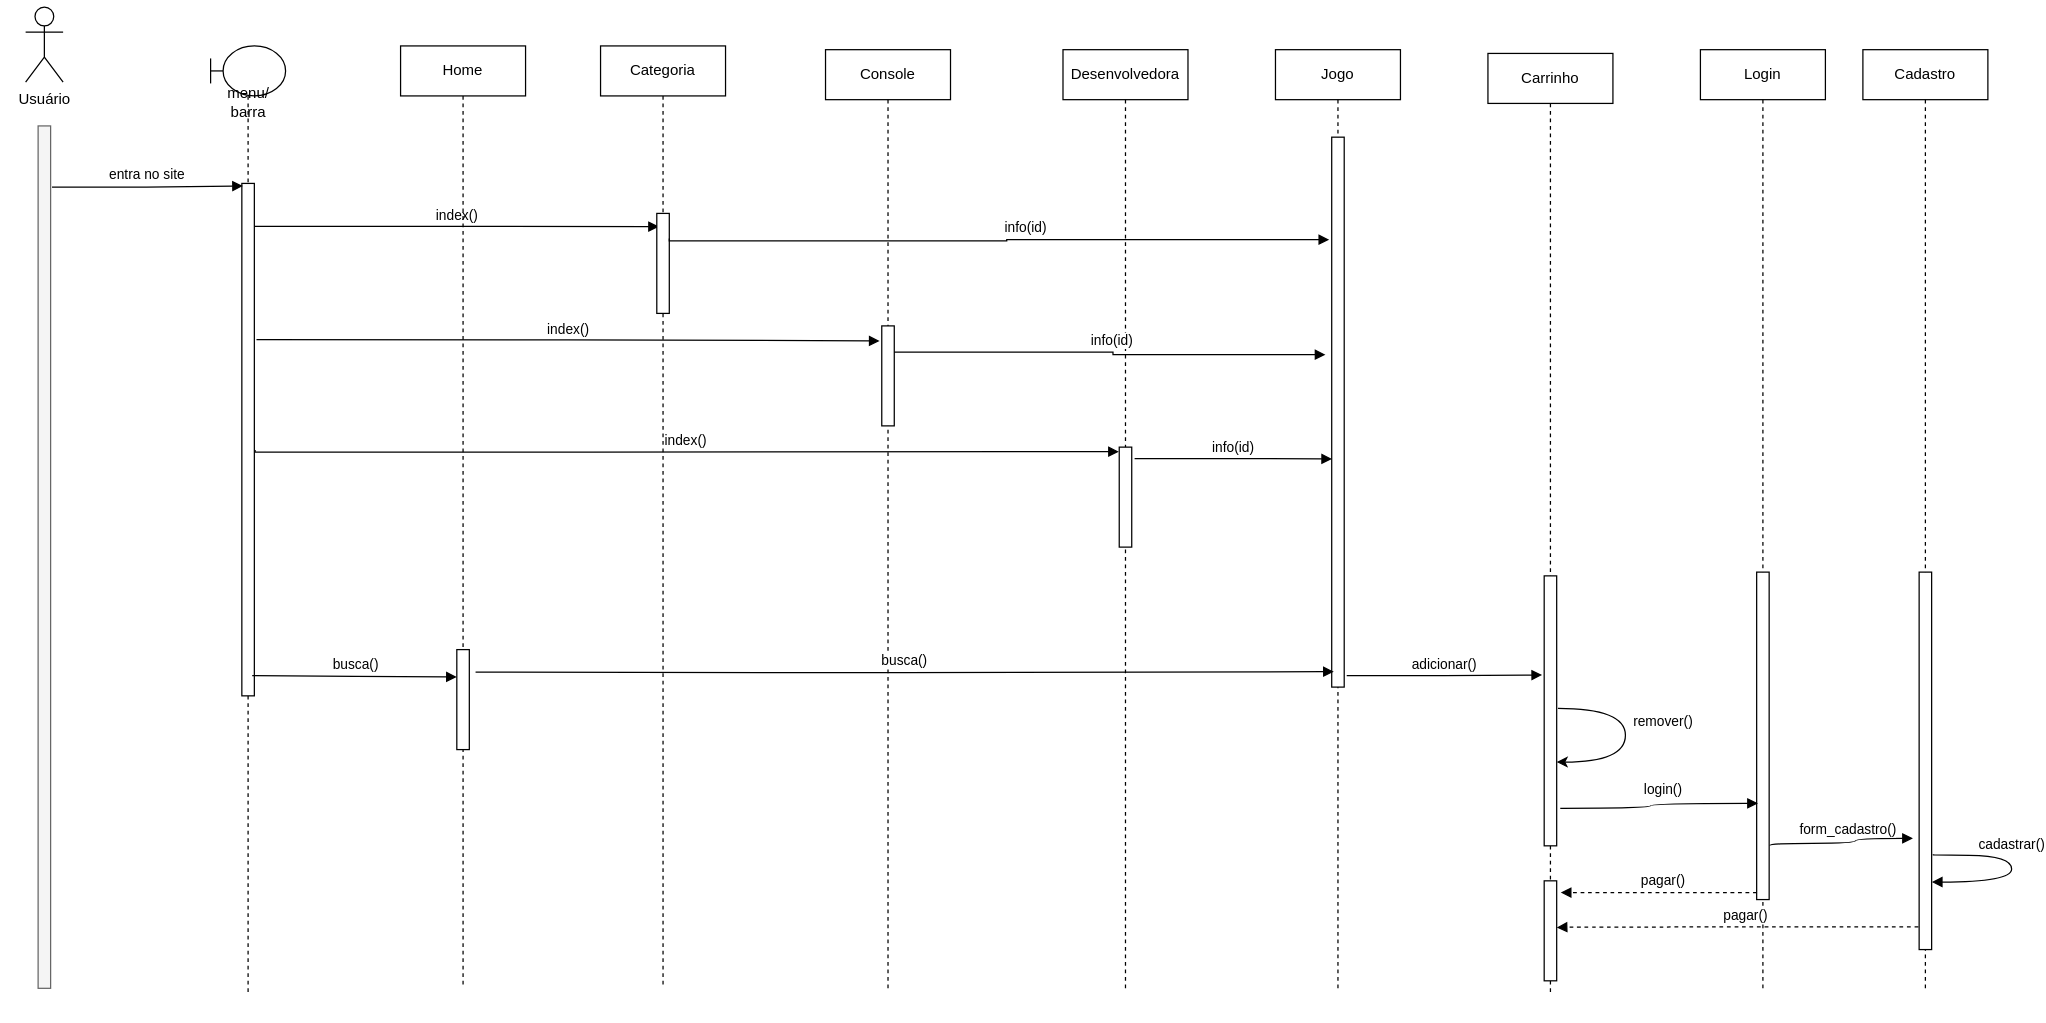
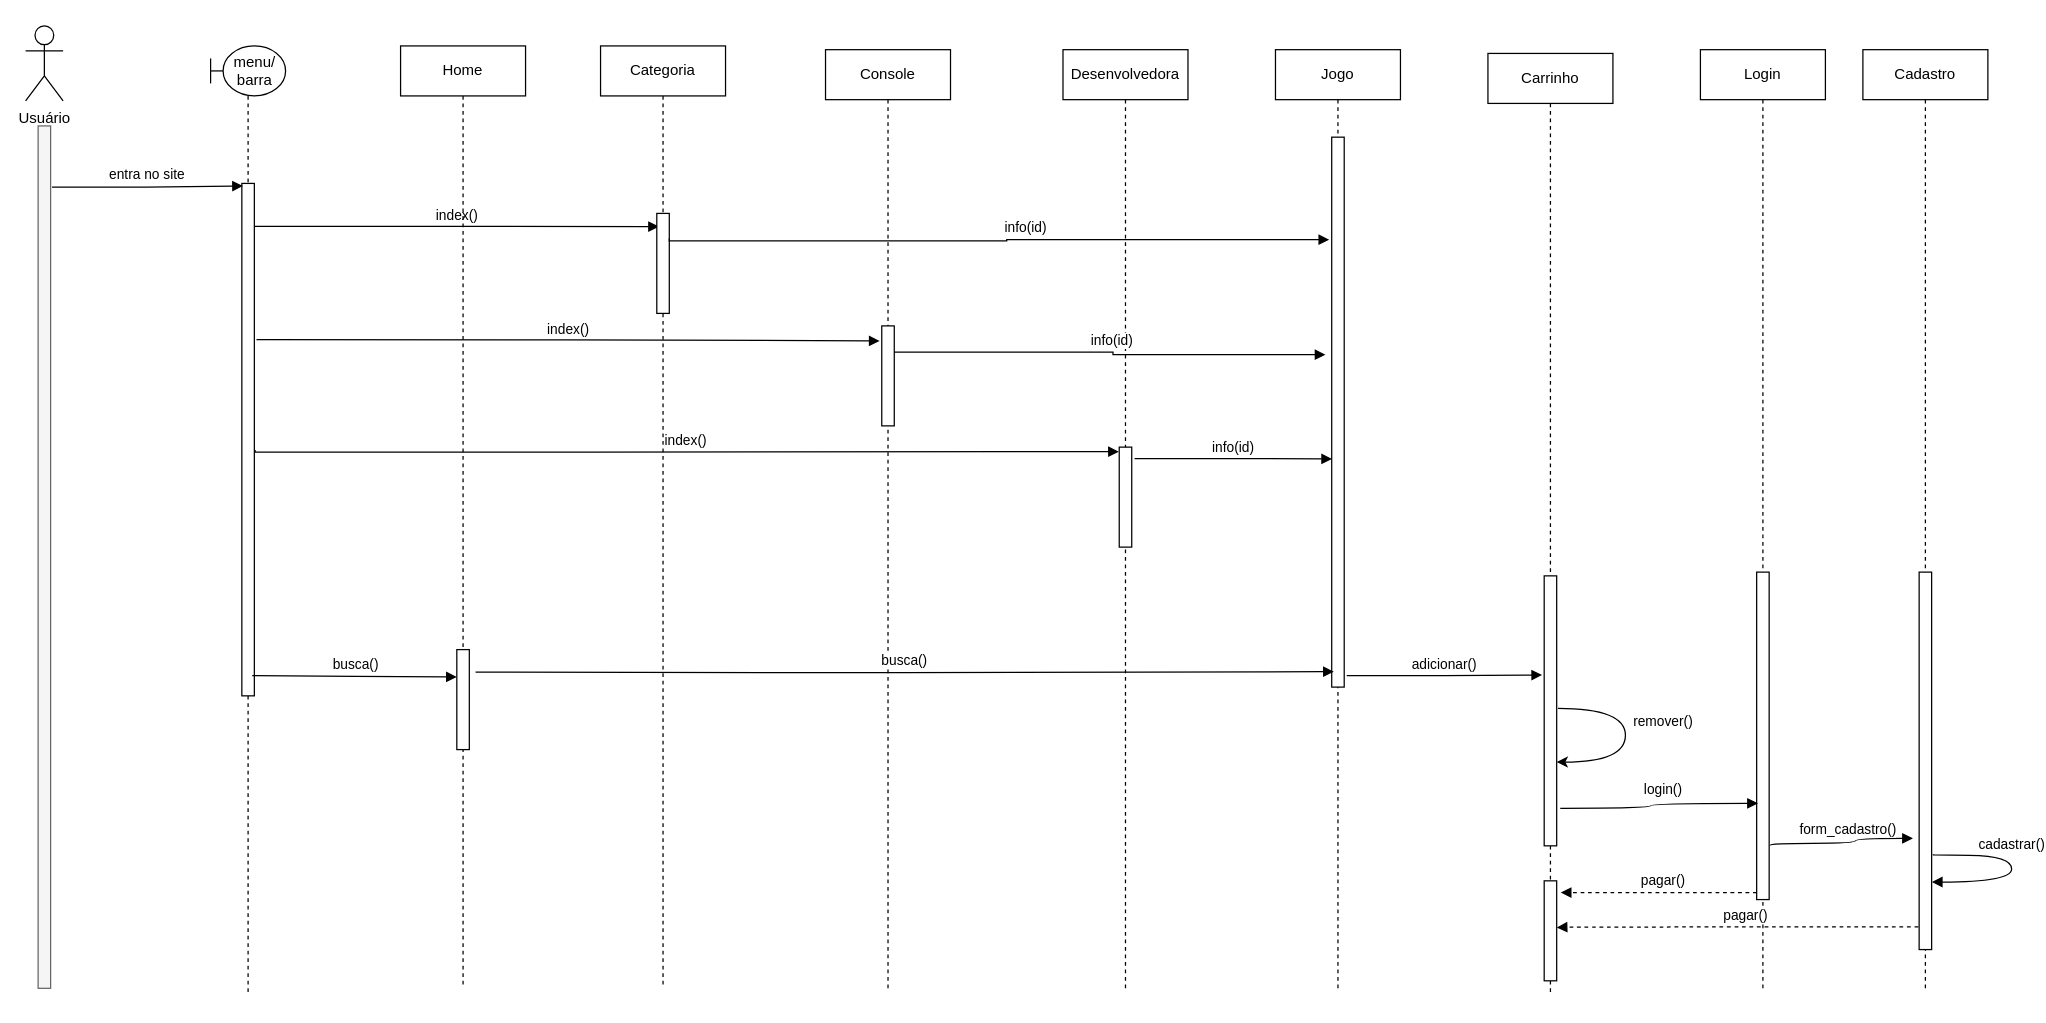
(44, 44) -> (44, 63)
(248, 102) -> (254, 71)
